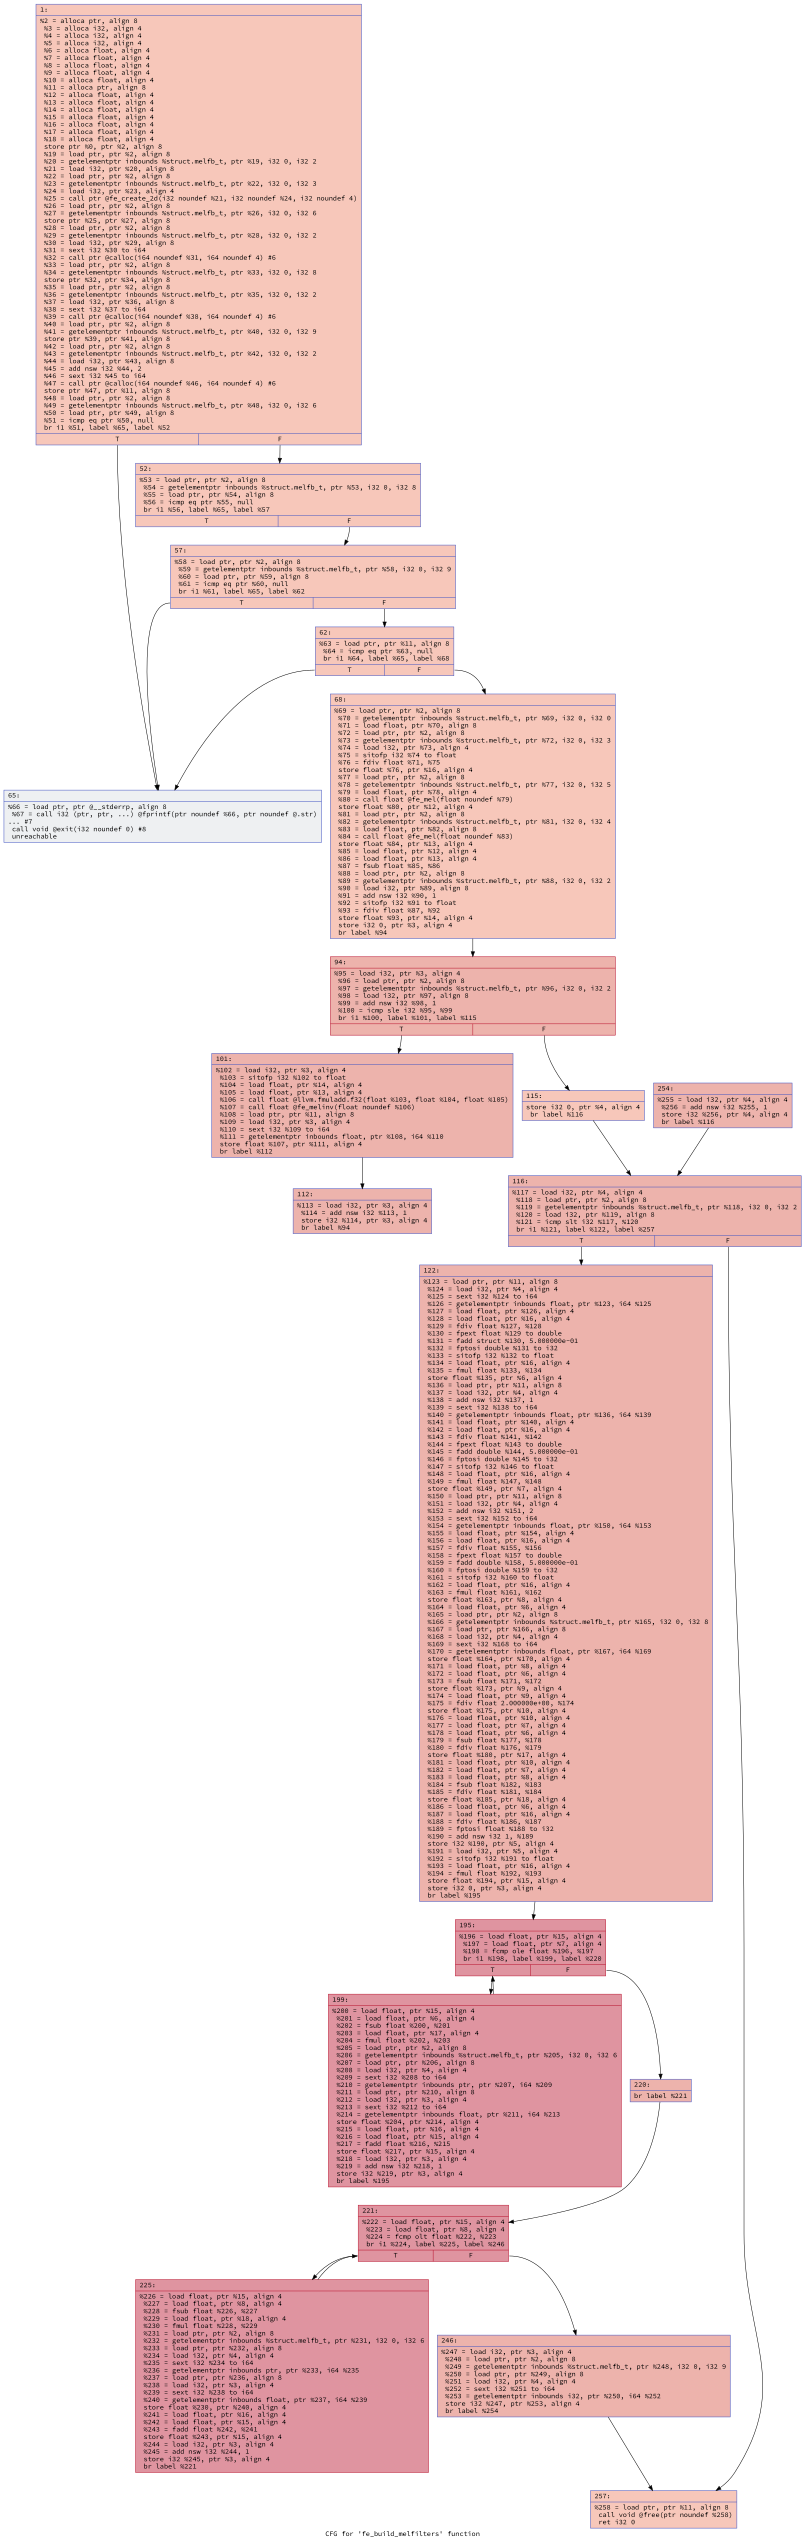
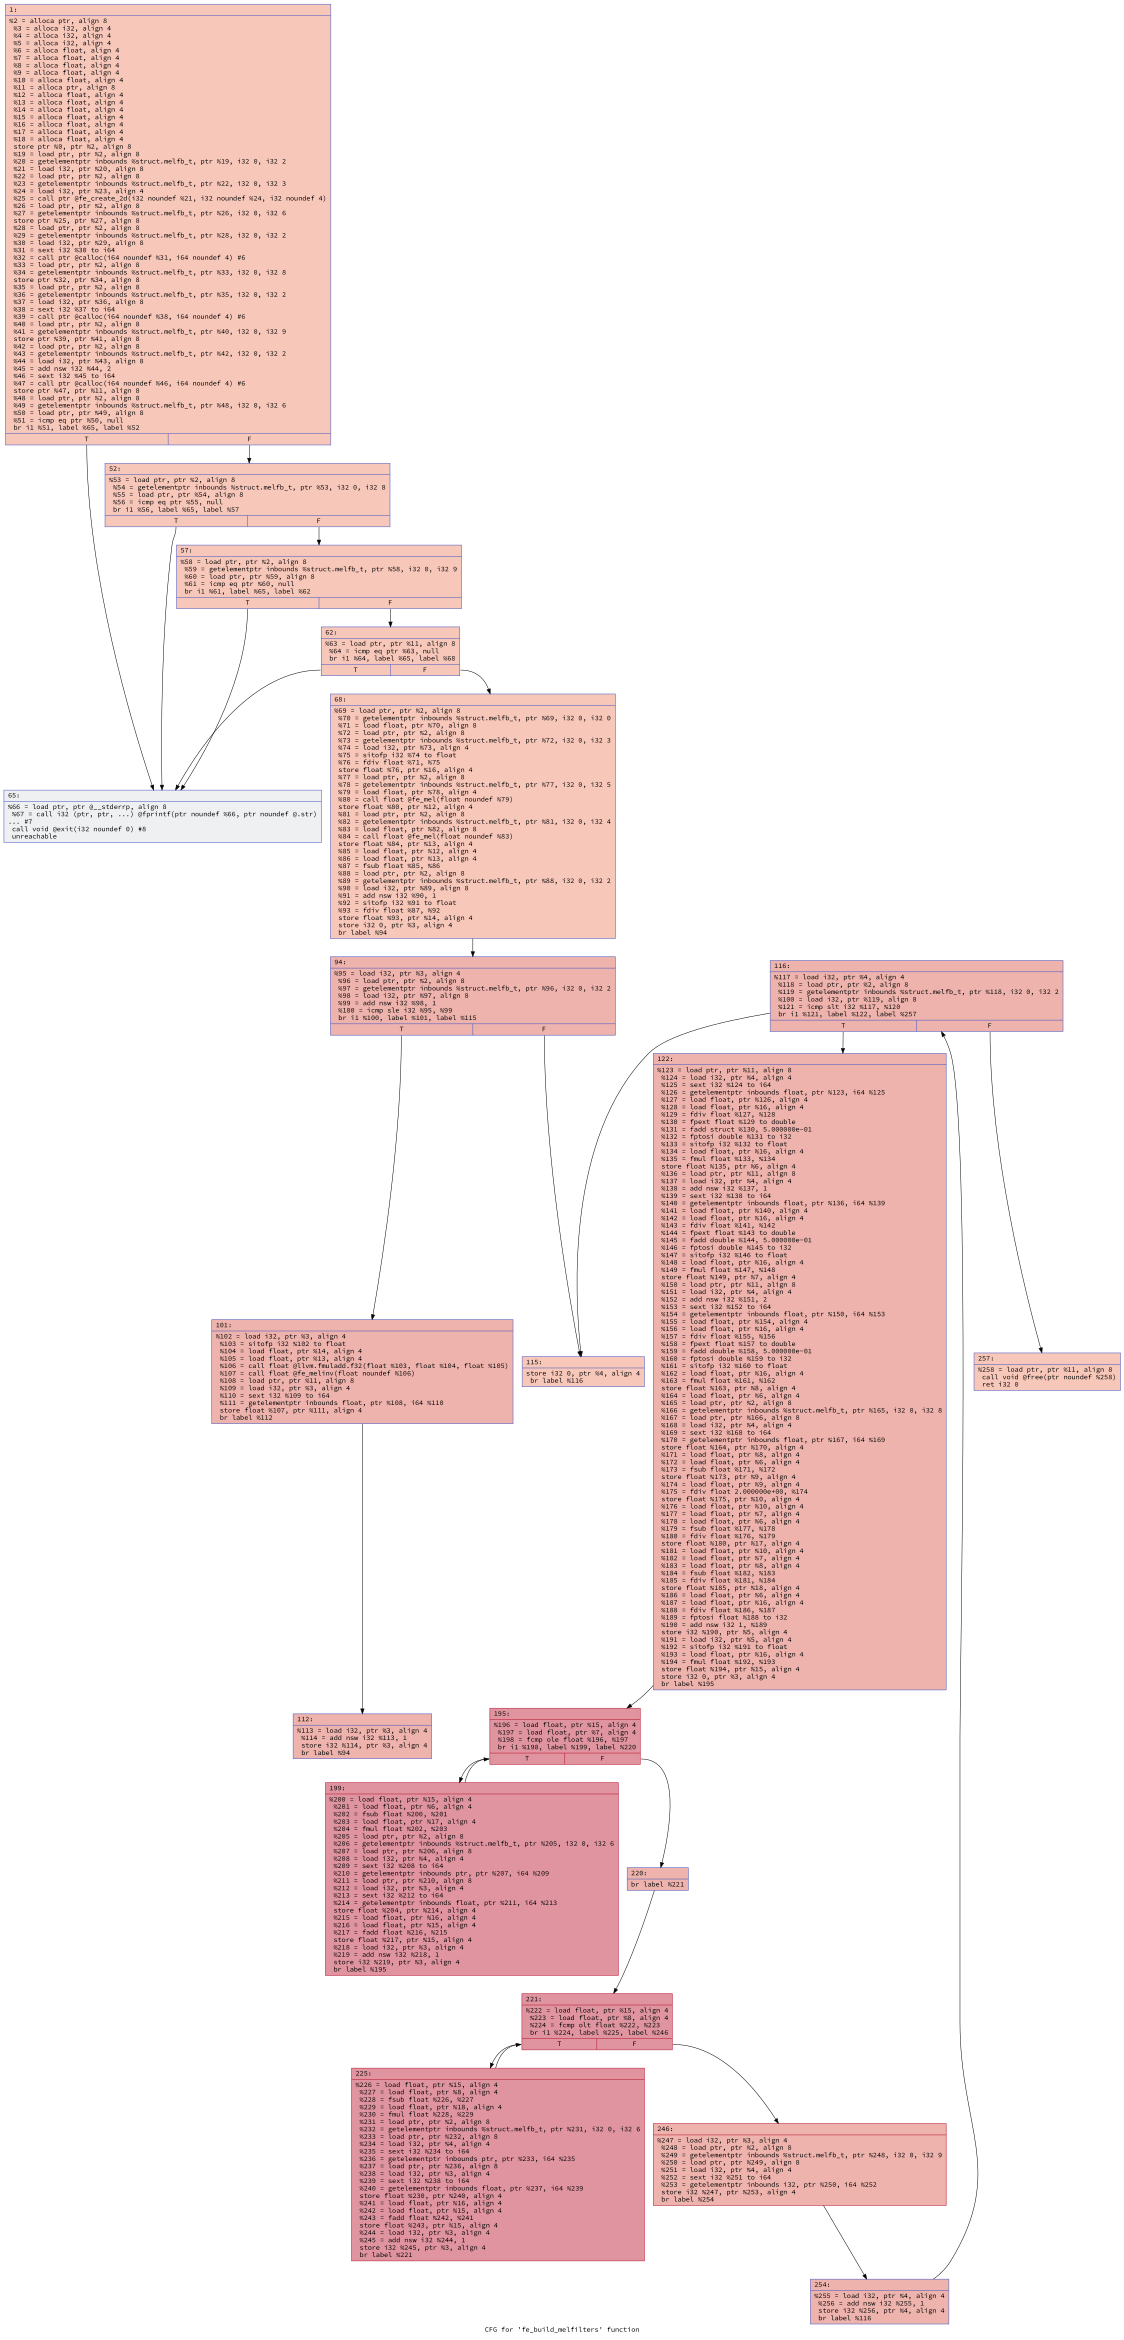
none -> (163, 656)
(473, 996) -> (473, 996)
(611, 1146) -> (601, 1132)
(584, 1215) -> (845, 999)
(584, 2376) -> (800, 2165)
(629, 2452) -> (844, 2240)
